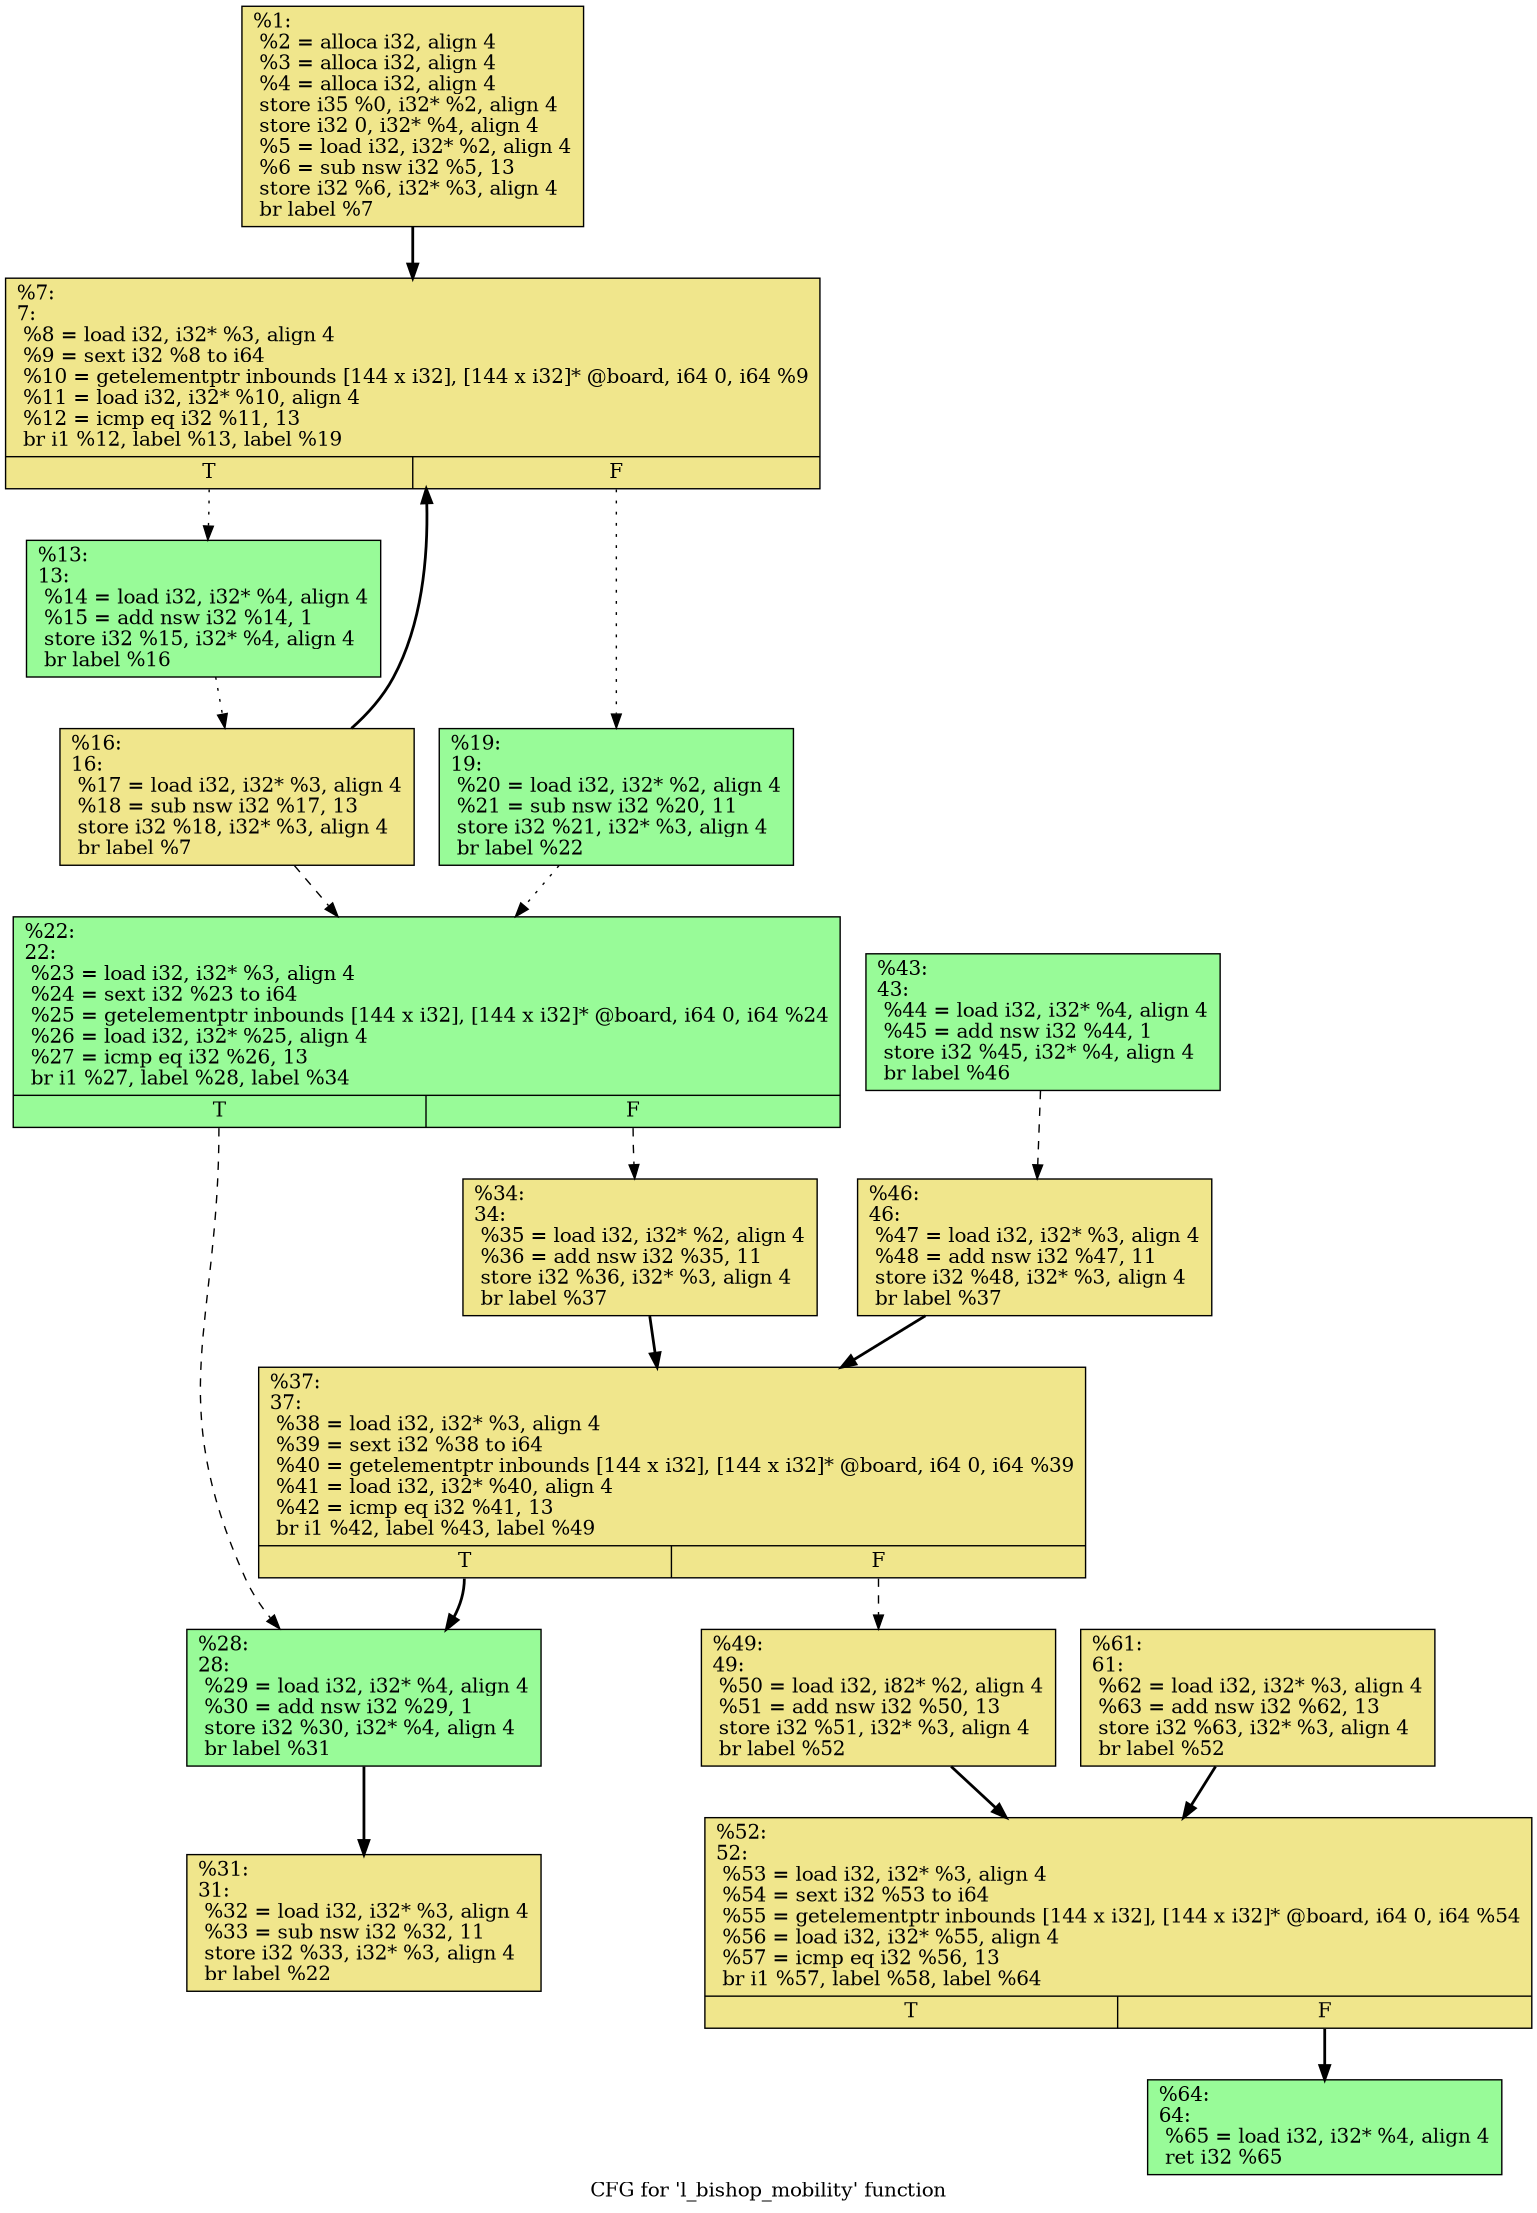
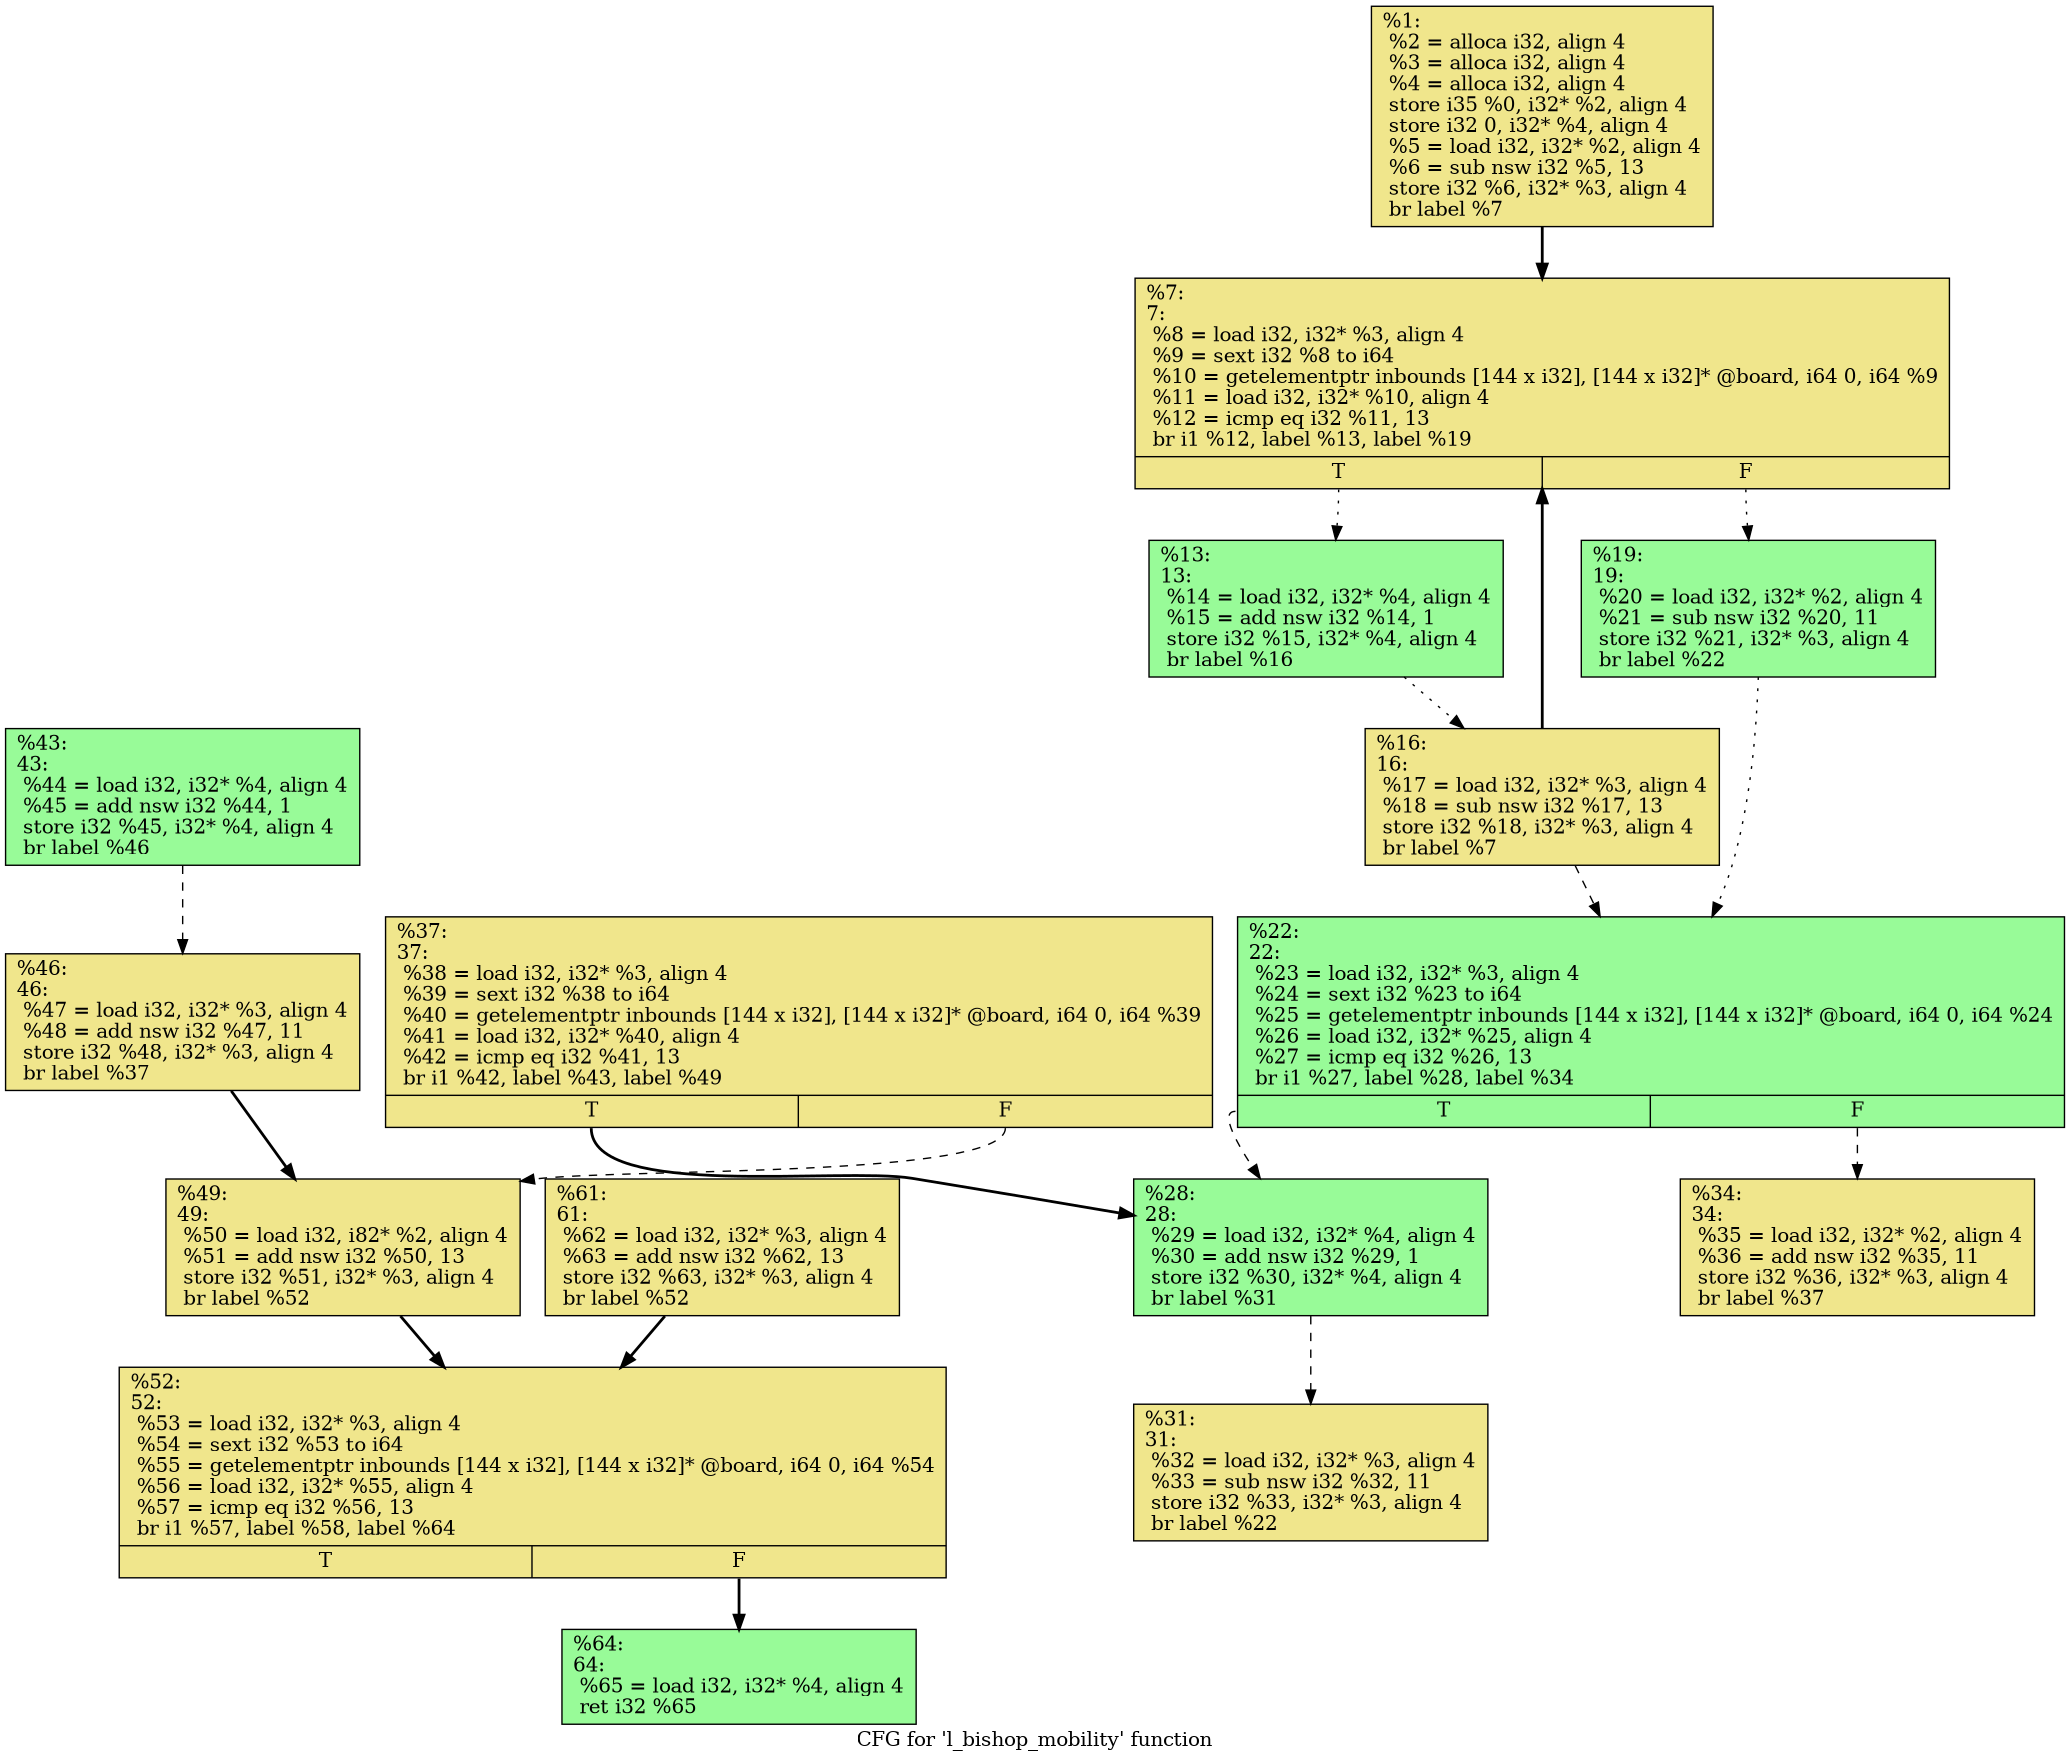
(652, 1335) -> none
(889, 1338) -> (259, 1129)
(364, 1803) -> (1311, 1353)
